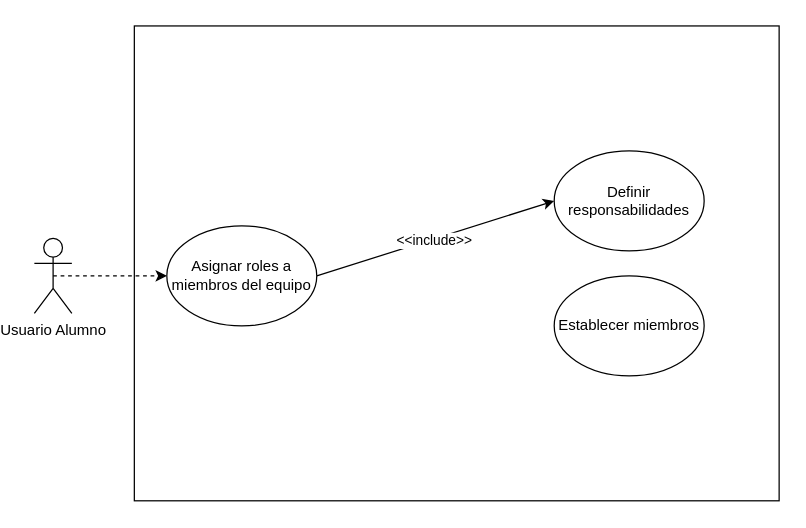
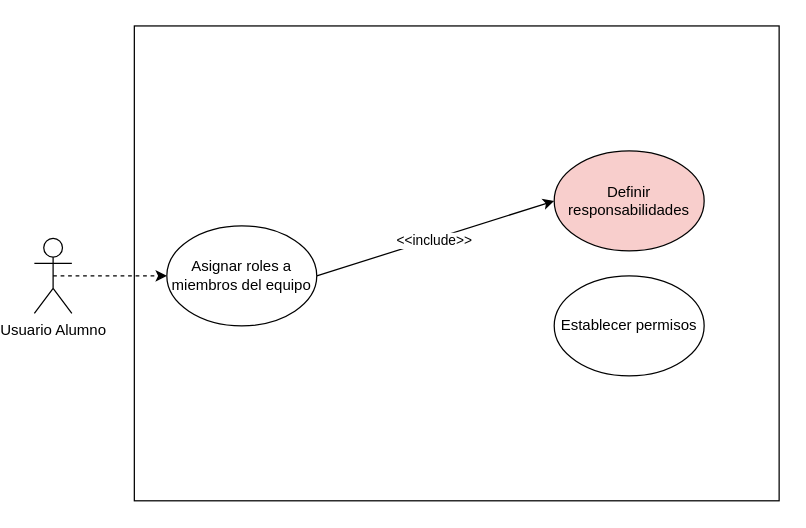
(629, 201) -> (629, 201)
(629, 326) -> (629, 326)
